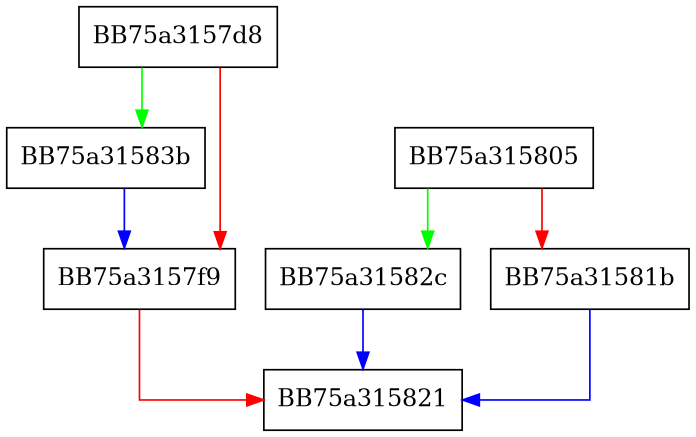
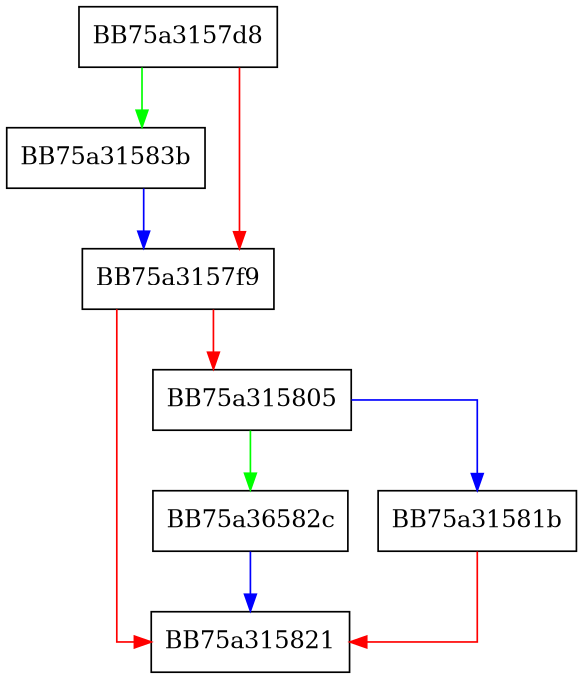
(542, 210) -> (451, 400)
(363, 279) -> (250, 521)
none -> (213, 331)
(580, 400) -> (467, 642)
